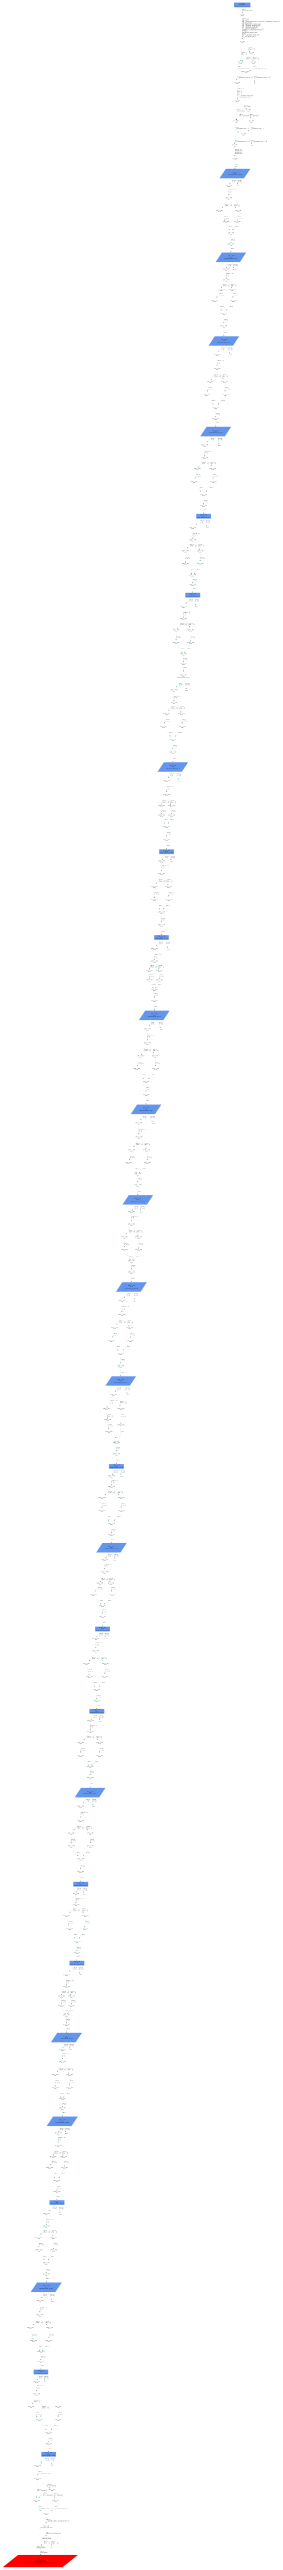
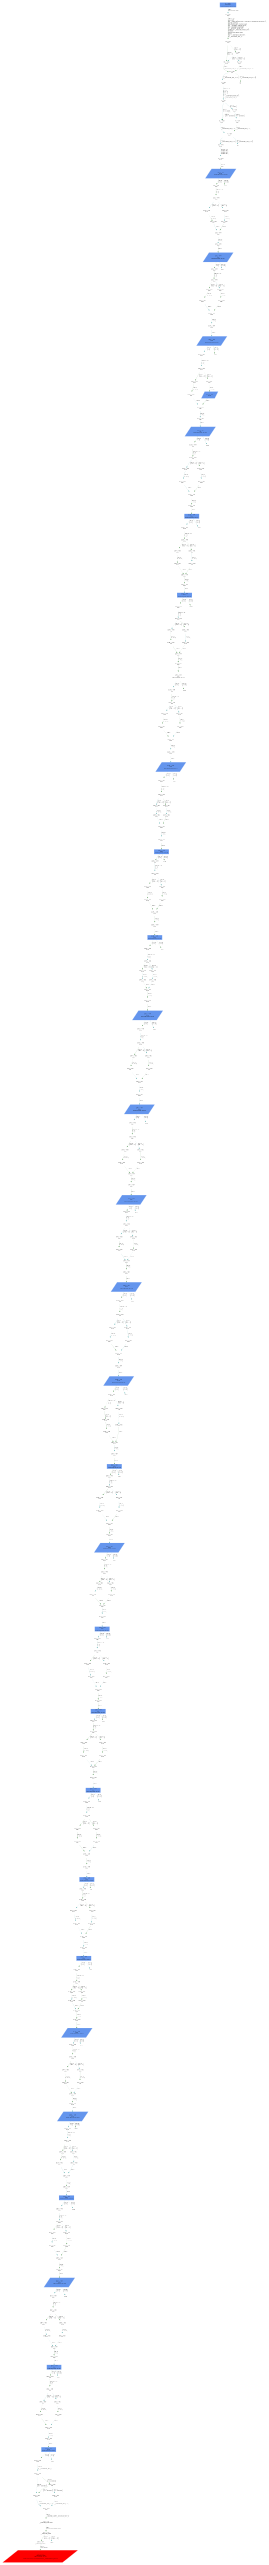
(225, 395) -> (210, 395)
(90, 1793) -> (93, 1790)
(42, 2407) -> (46, 2397)
